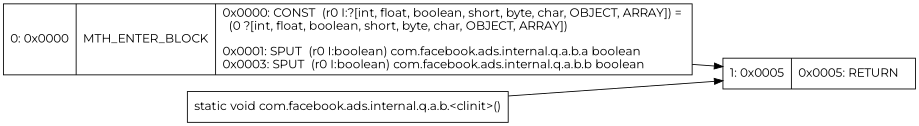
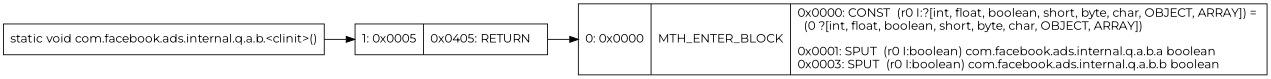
(703, 65) -> (559, 39)
(853, 73) -> (486, 39)
